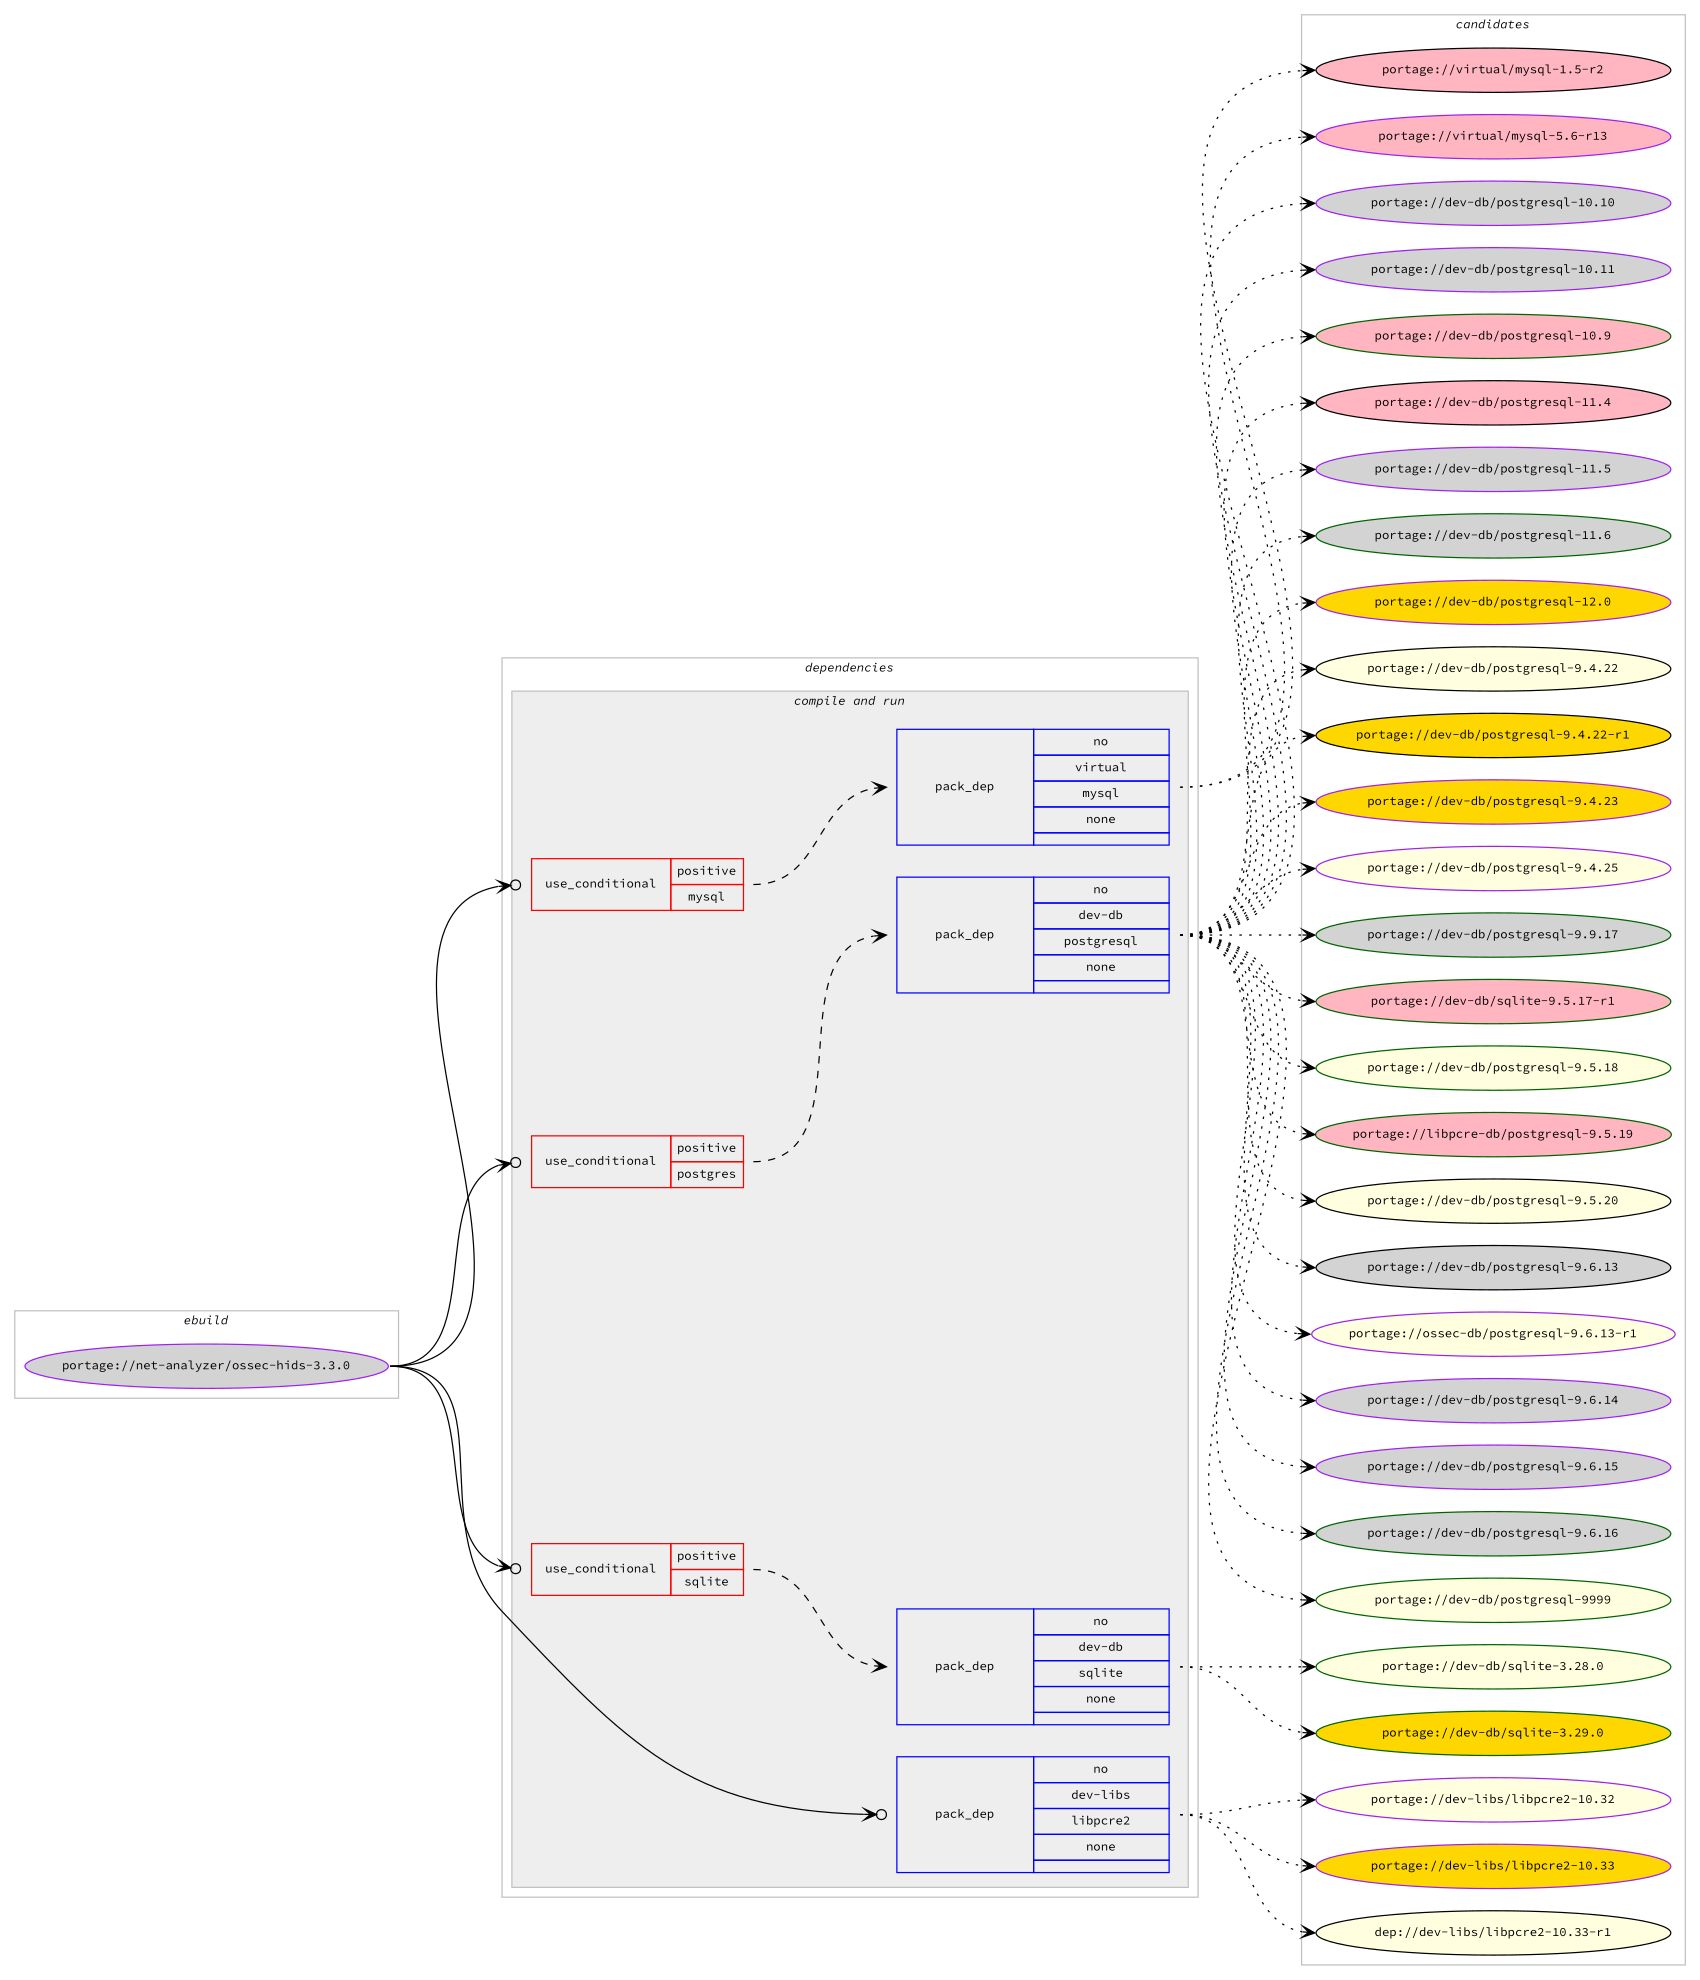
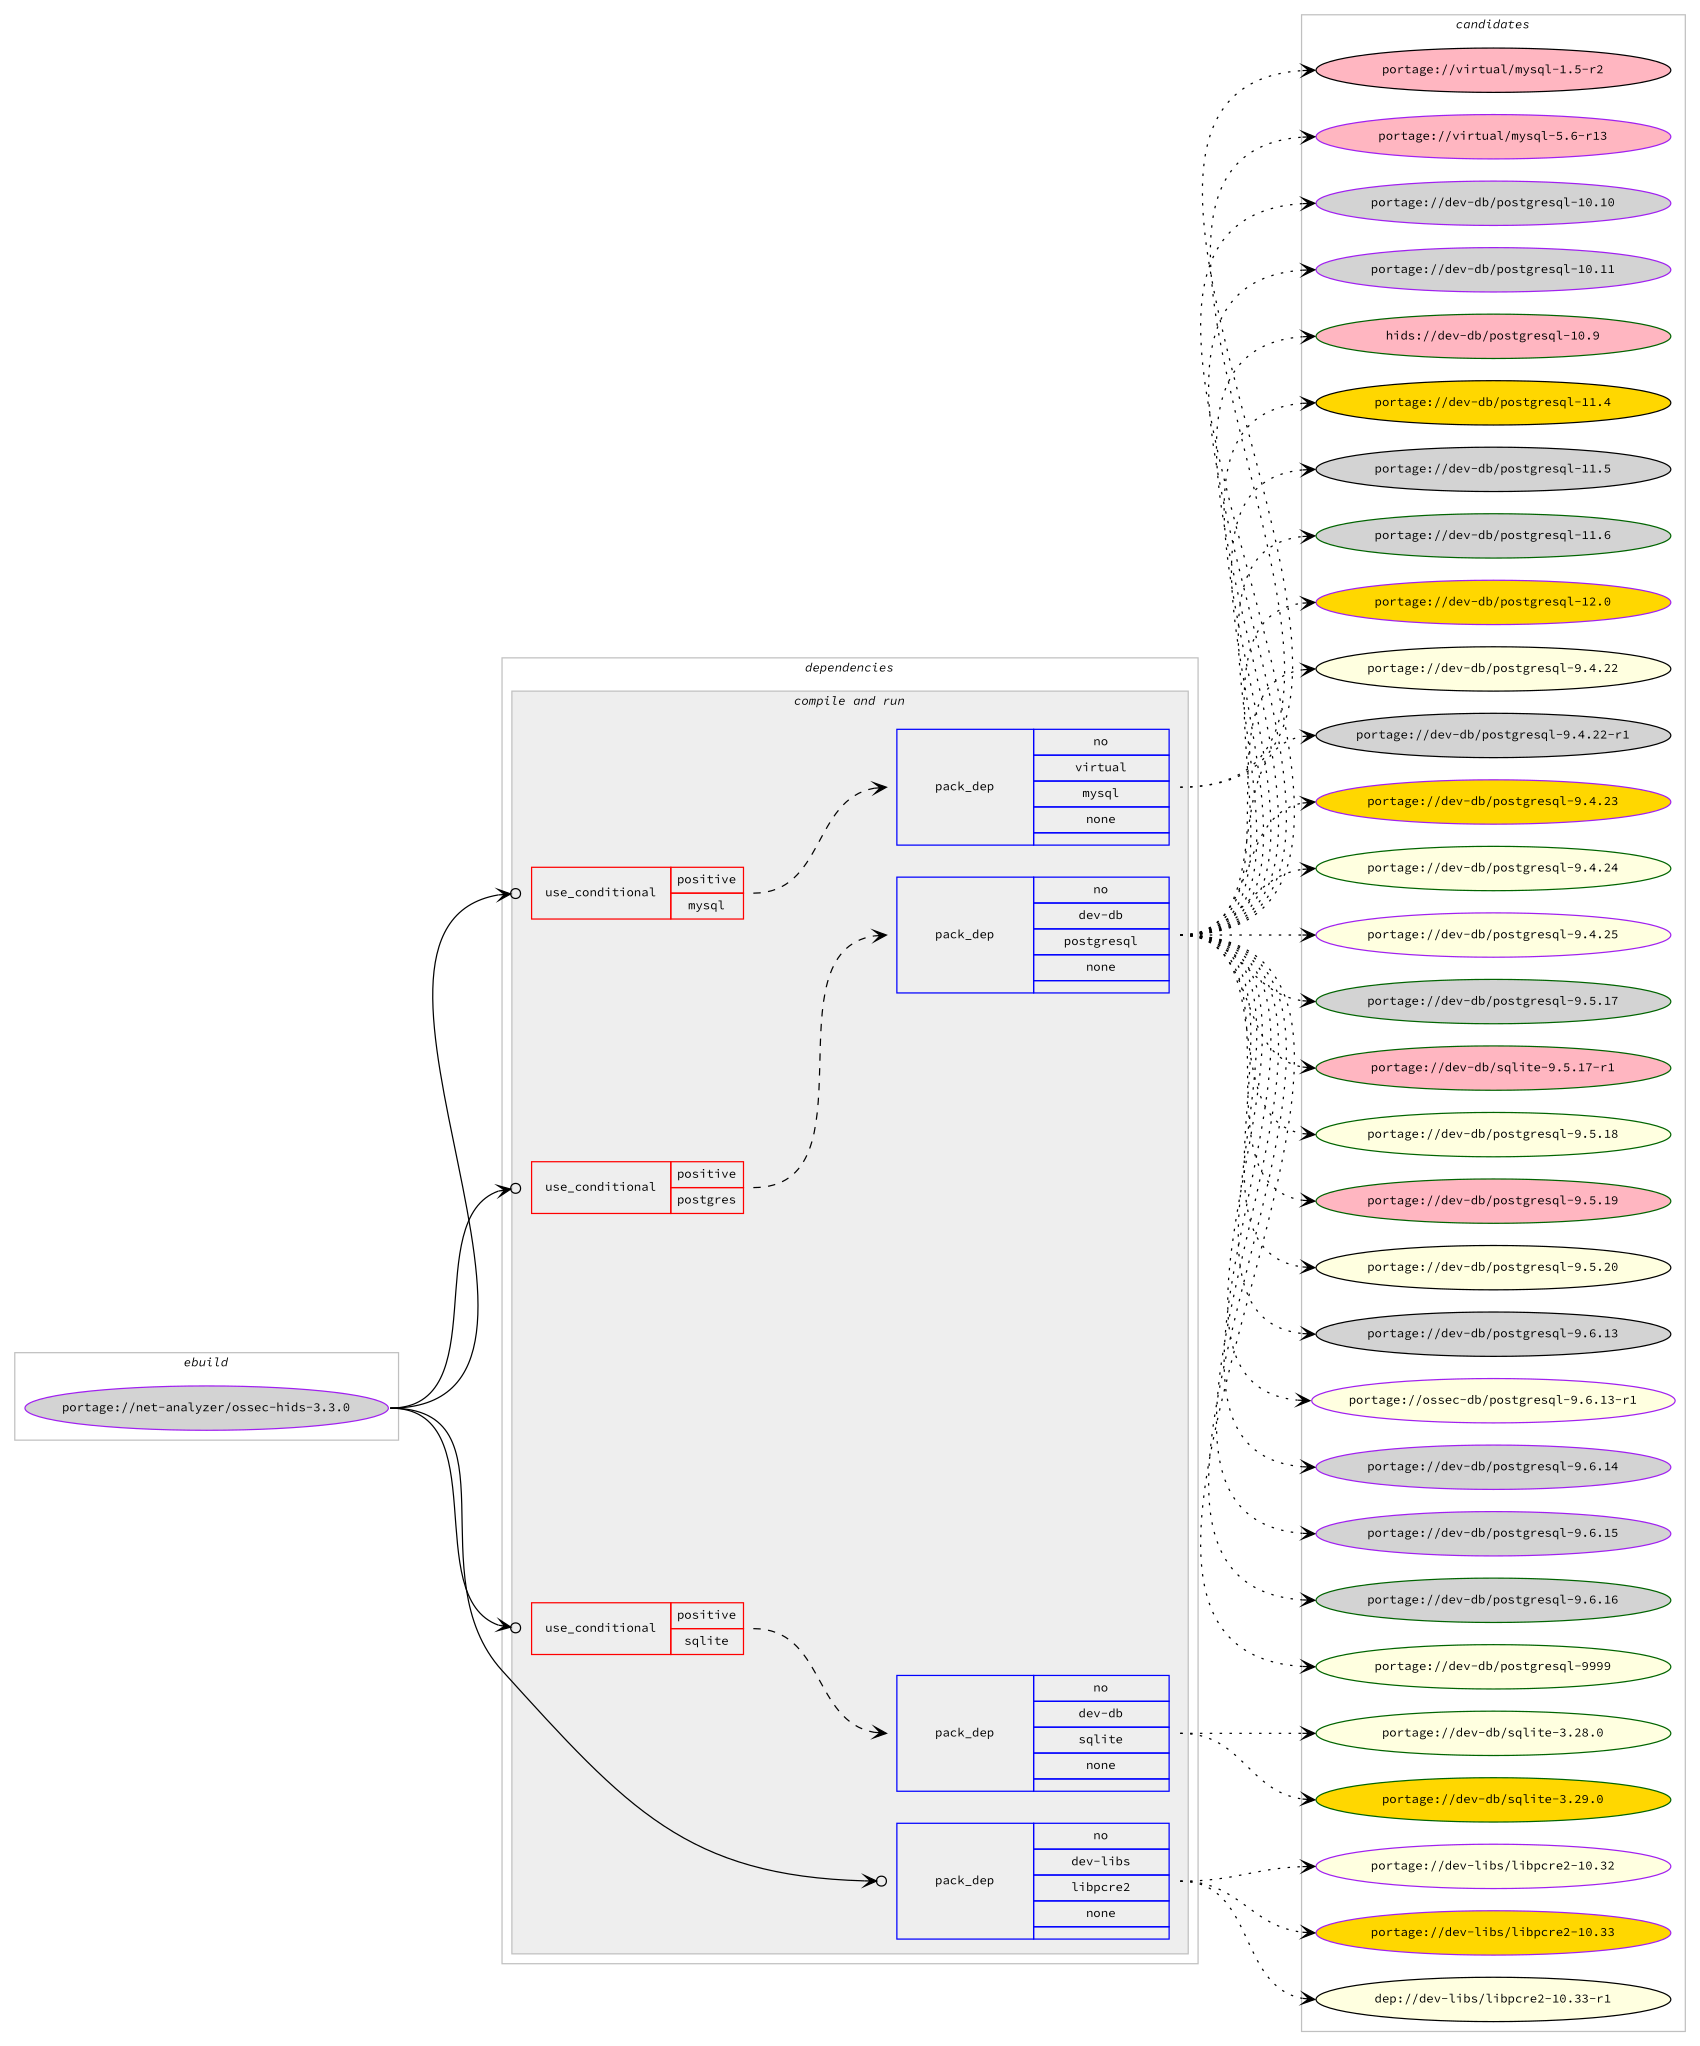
(1493, 336) -> (1493, 336)
(1493, 403) -> (1493, 403)
(1493, 469) -> (1493, 469)
(1493, 735) -> (1493, 735)
none -> (1493, 869)
(1493, 935) -> (1493, 1002)
(1493, 1135) -> (1493, 1201)
